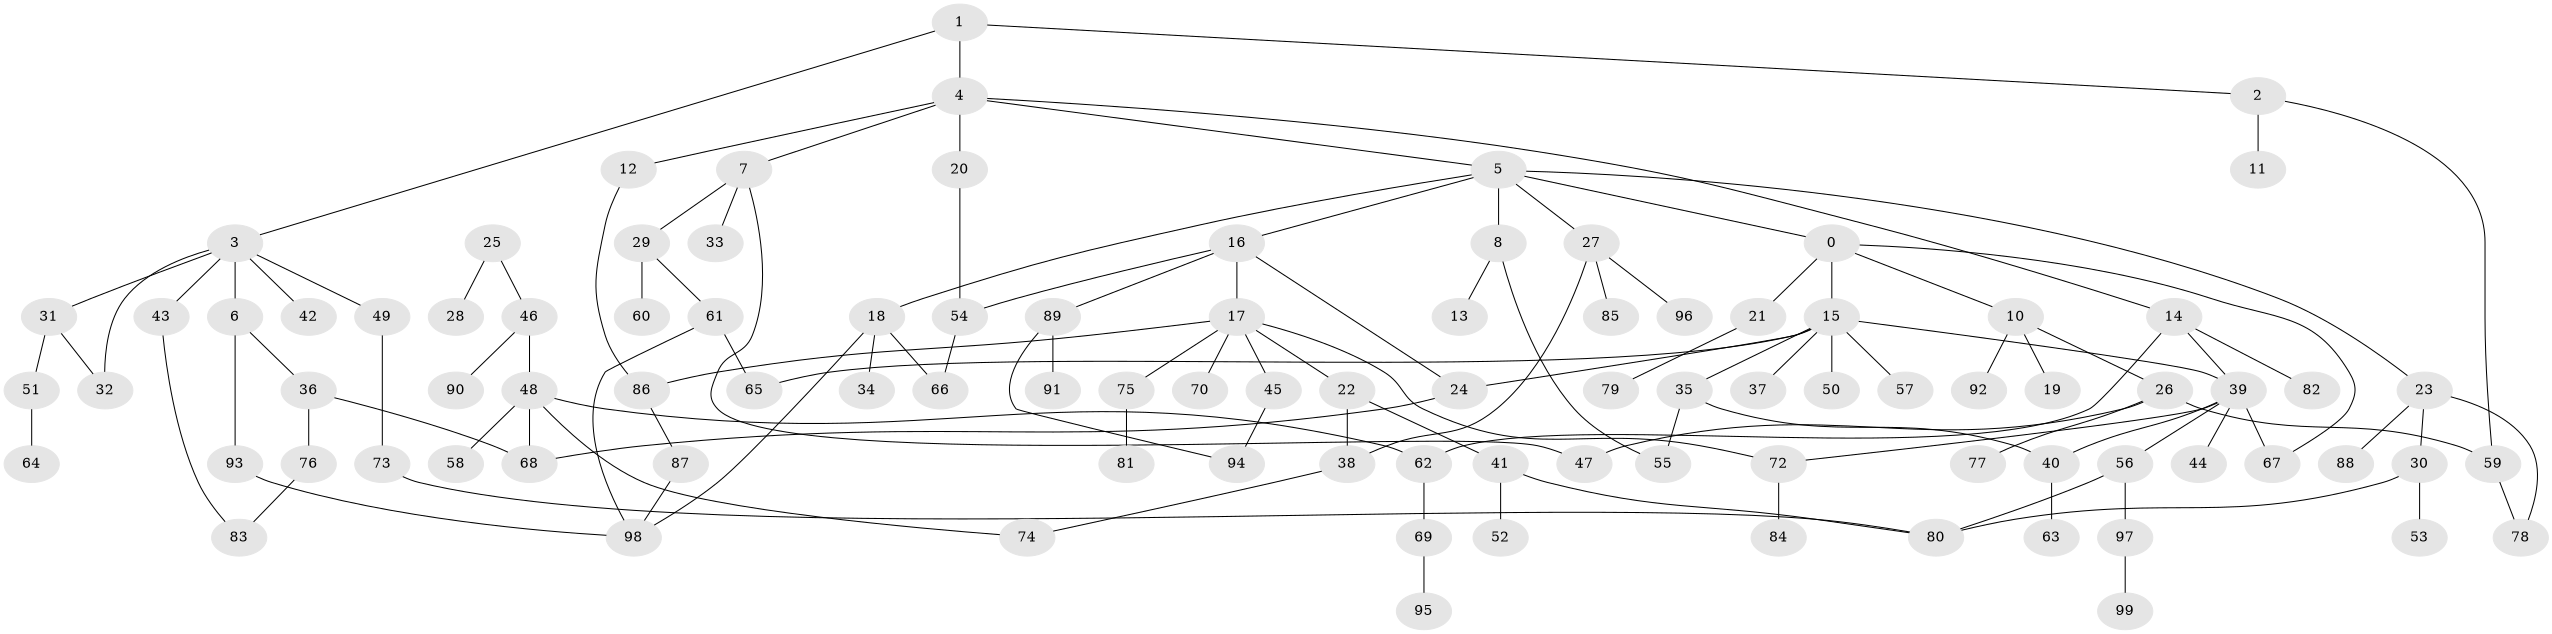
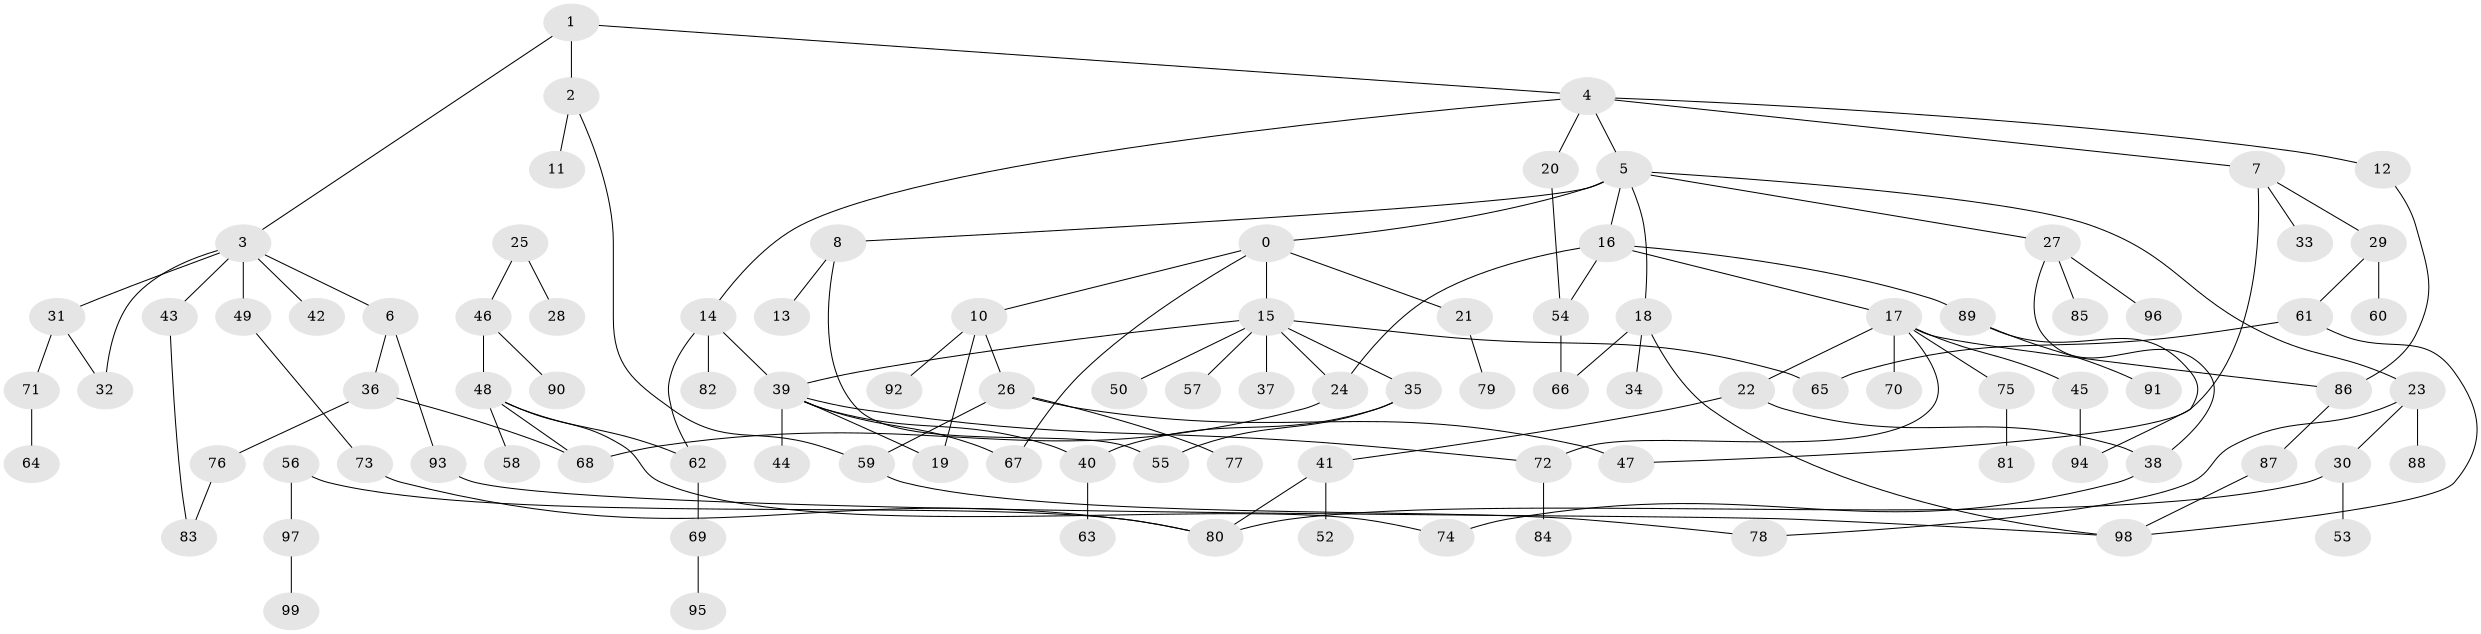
(32, 390) -> (32, 390)
(2182, 427) -> (862, 427)
